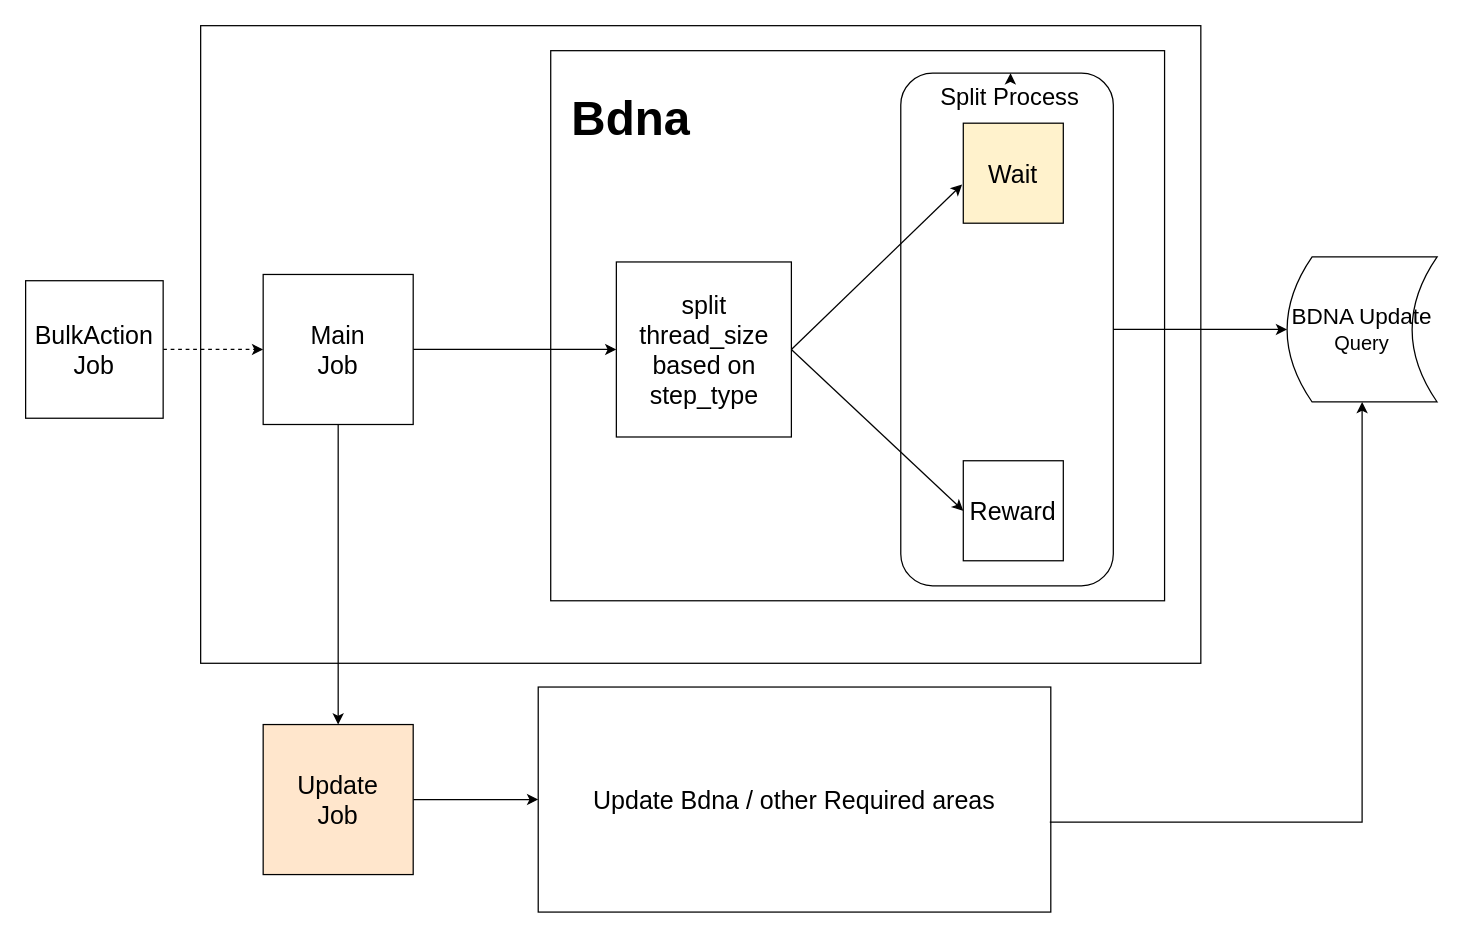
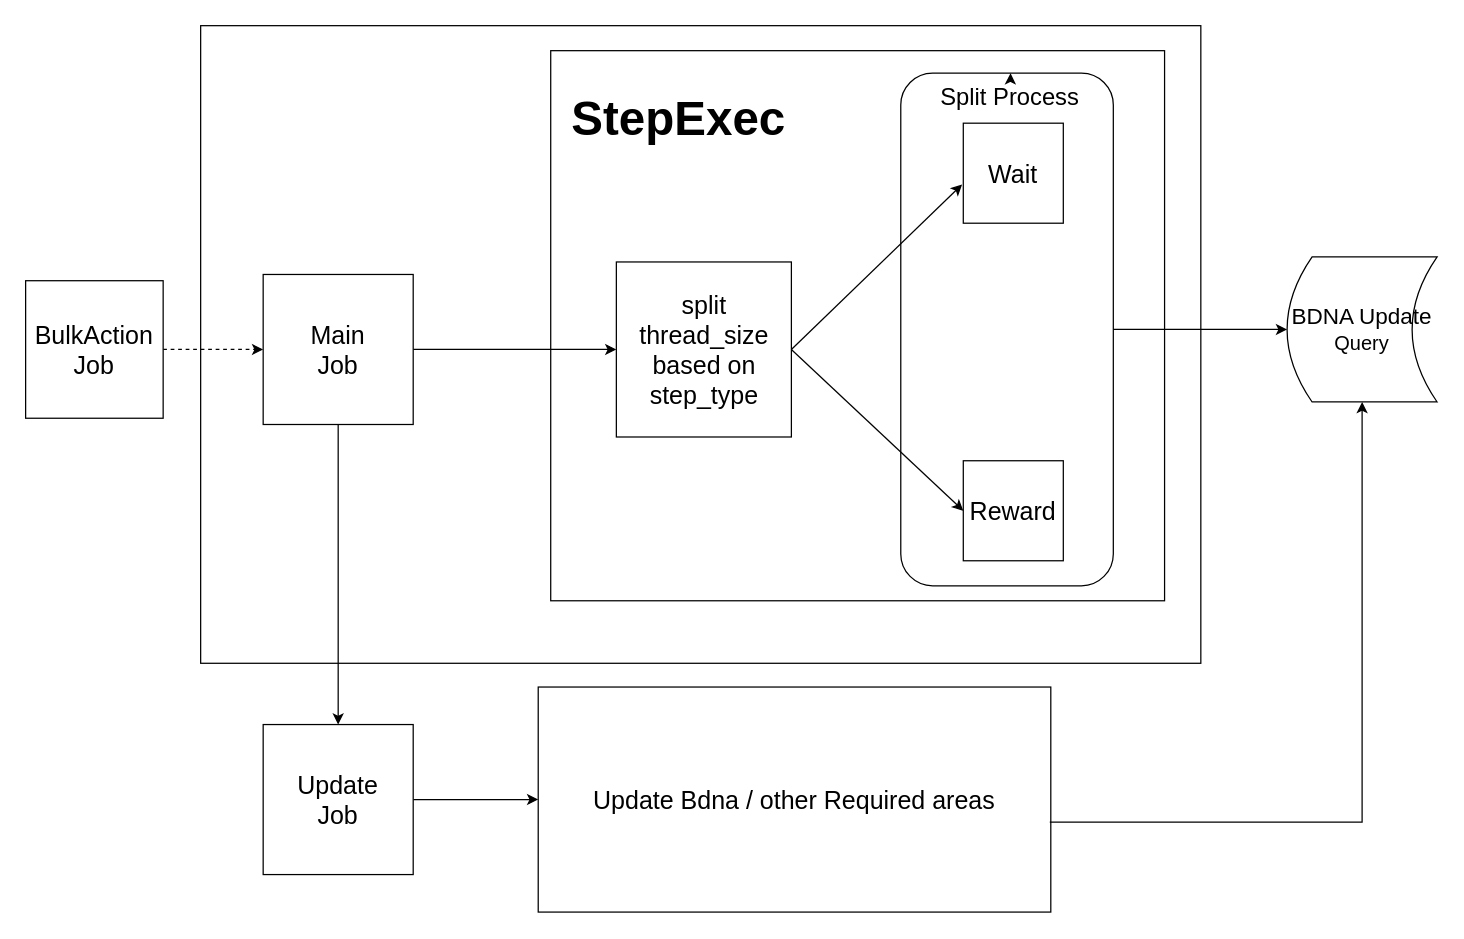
(600, 103) -> (628, 103)
(1013, 173) -> (1013, 173)
(338, 799) -> (338, 799)
